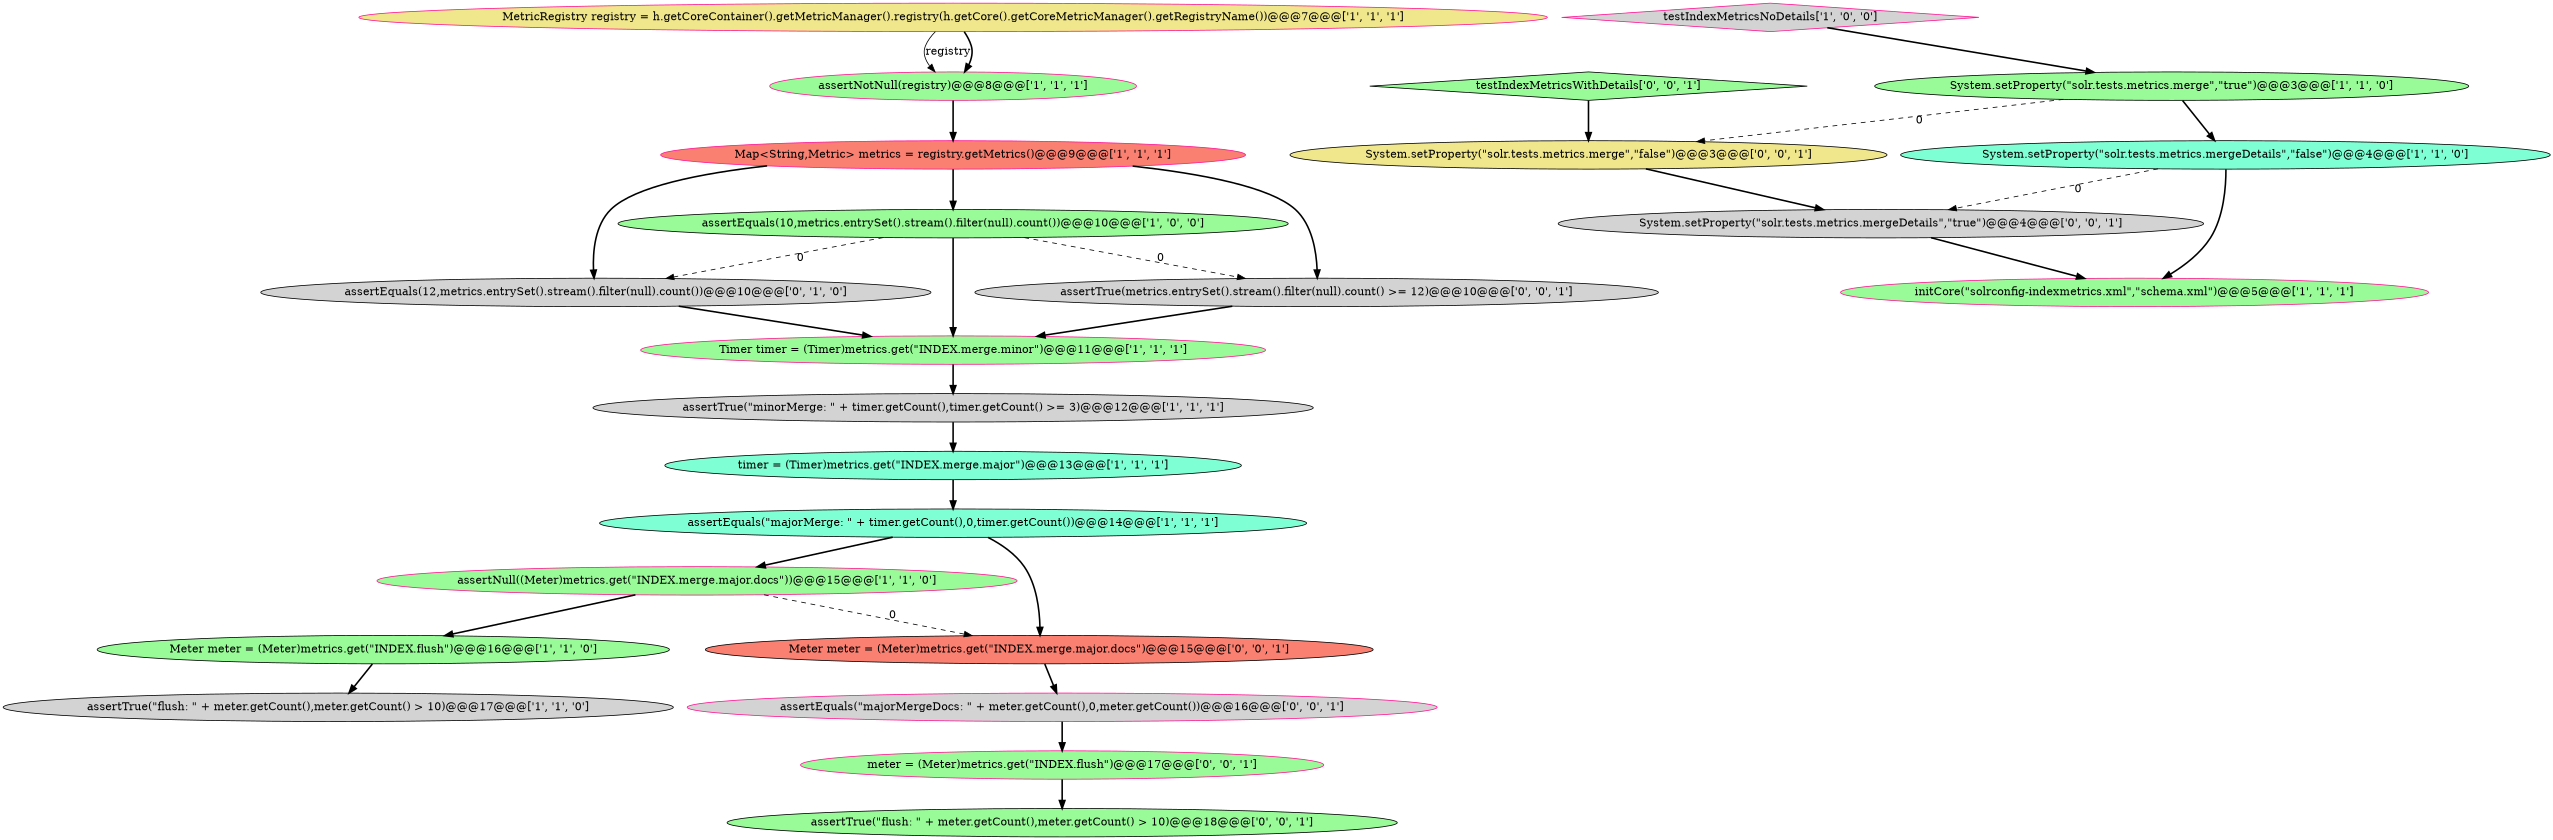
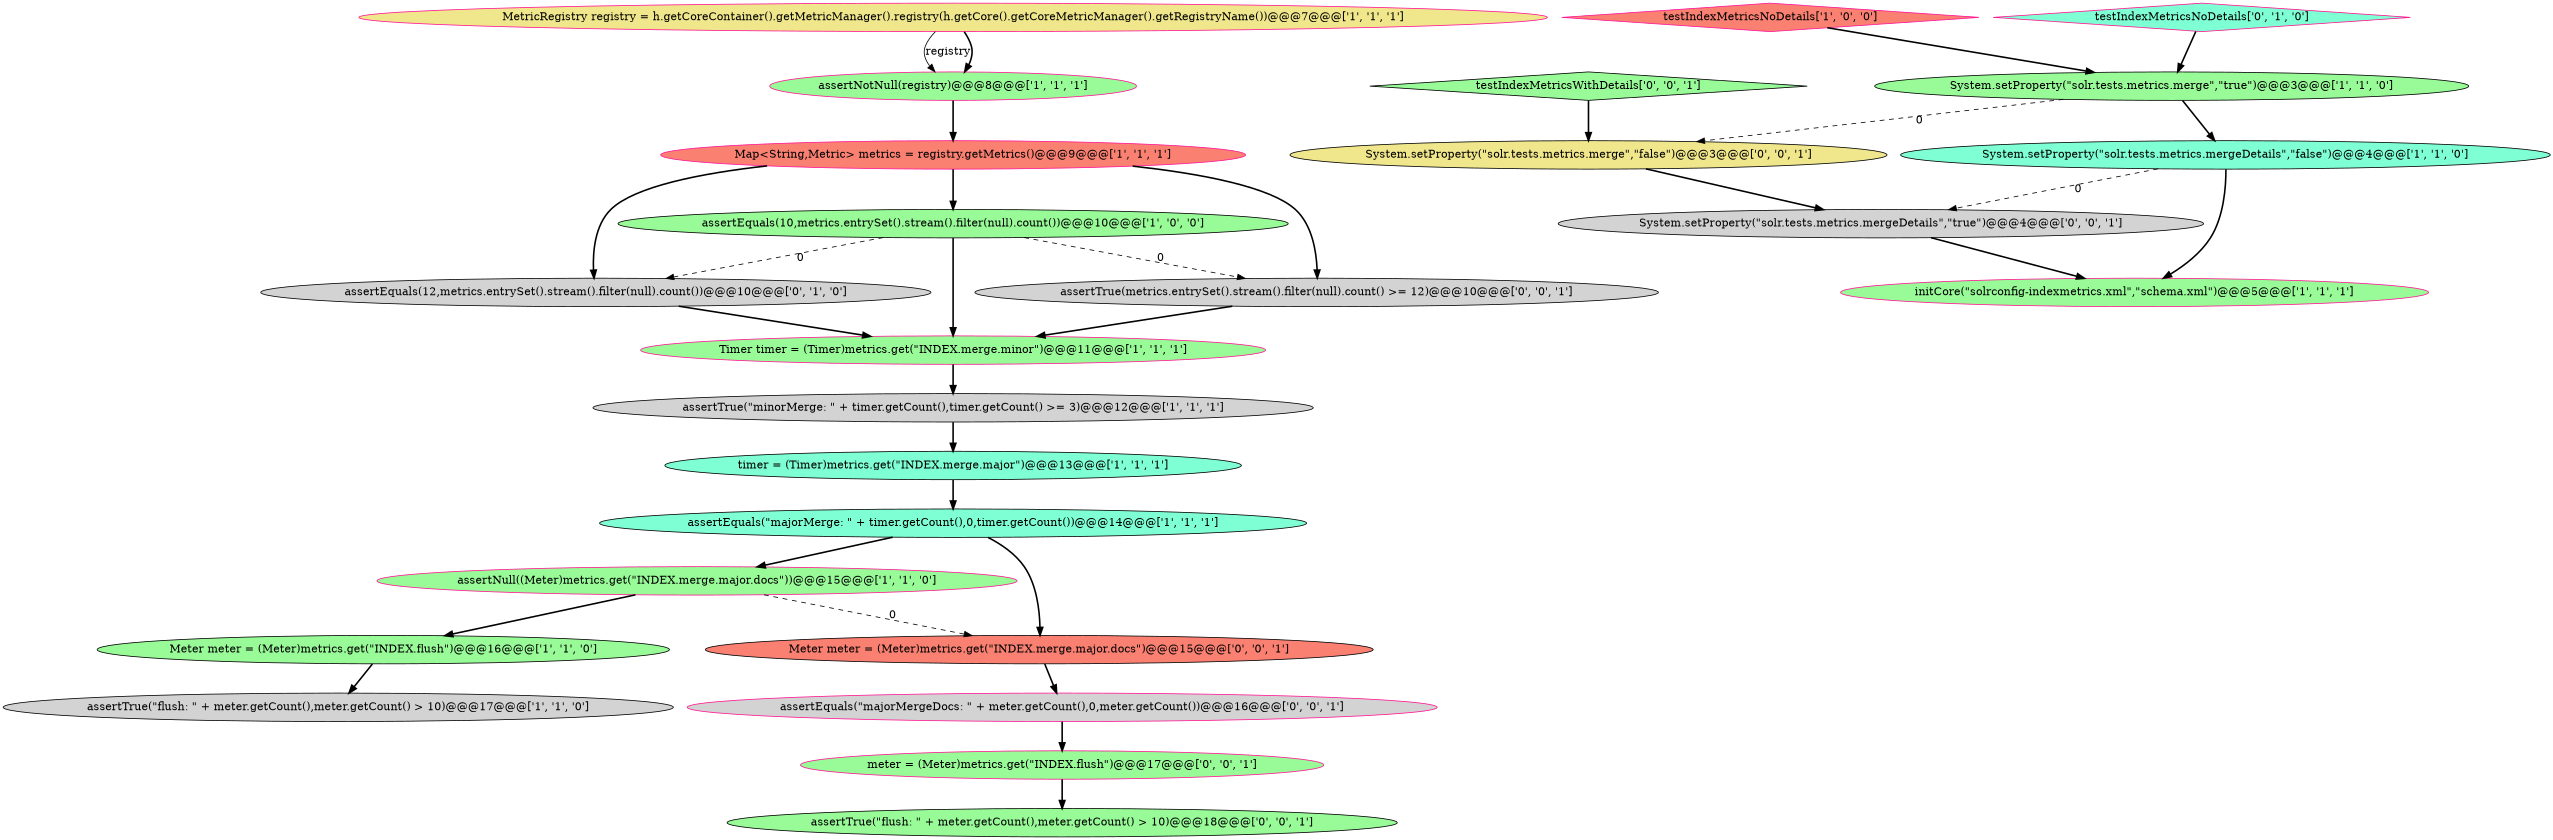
(1770, 17) -> (1770, 17)
none -> (2202, 17)
